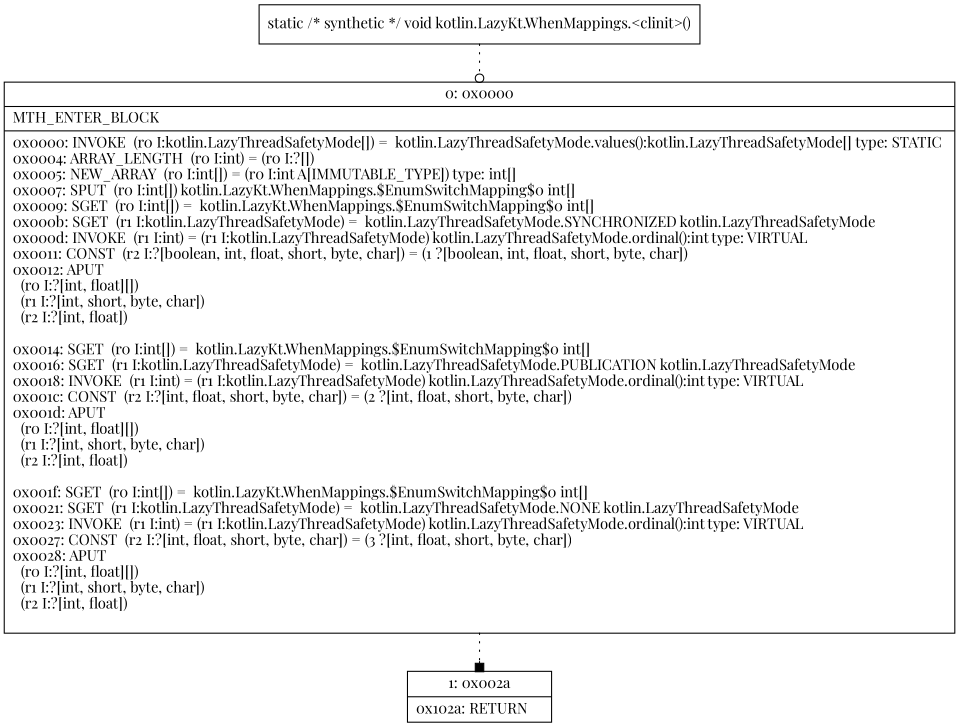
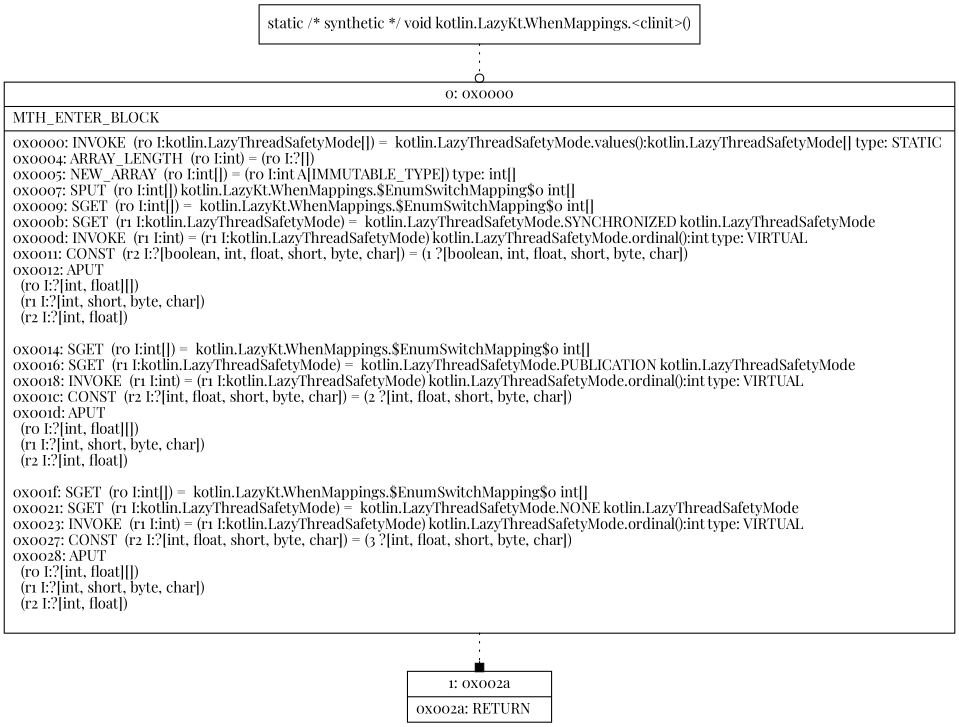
(478, 709) -> (480, 709)
